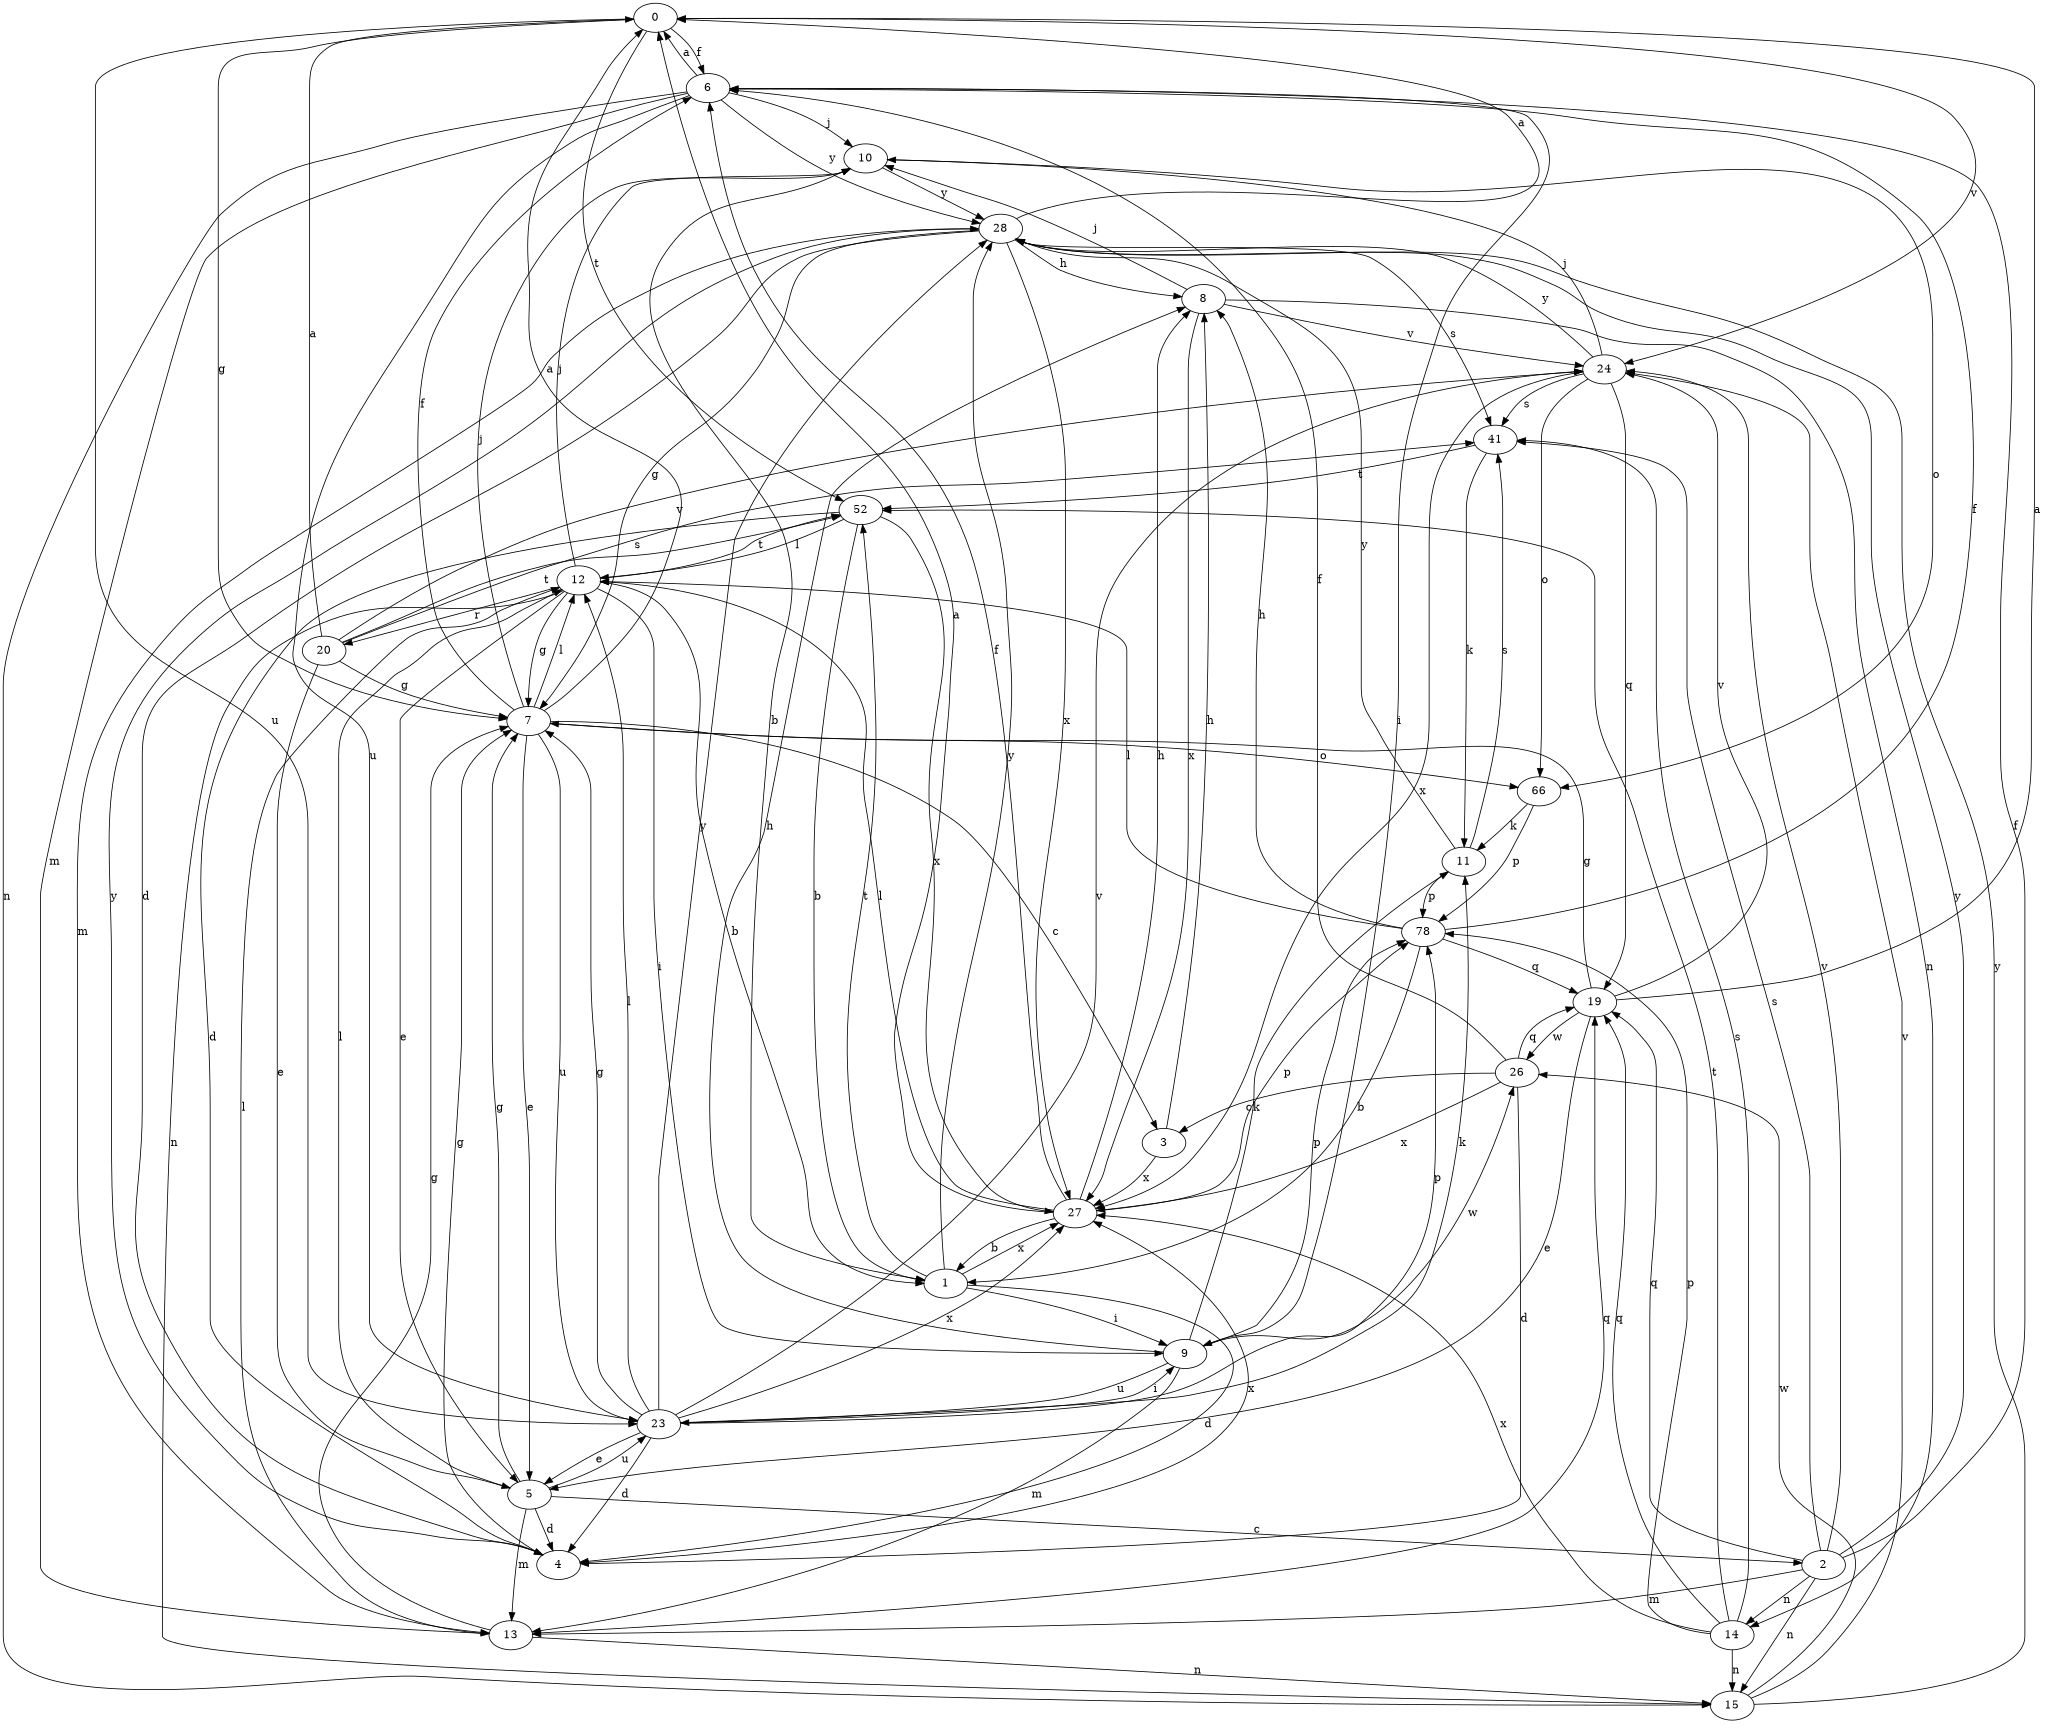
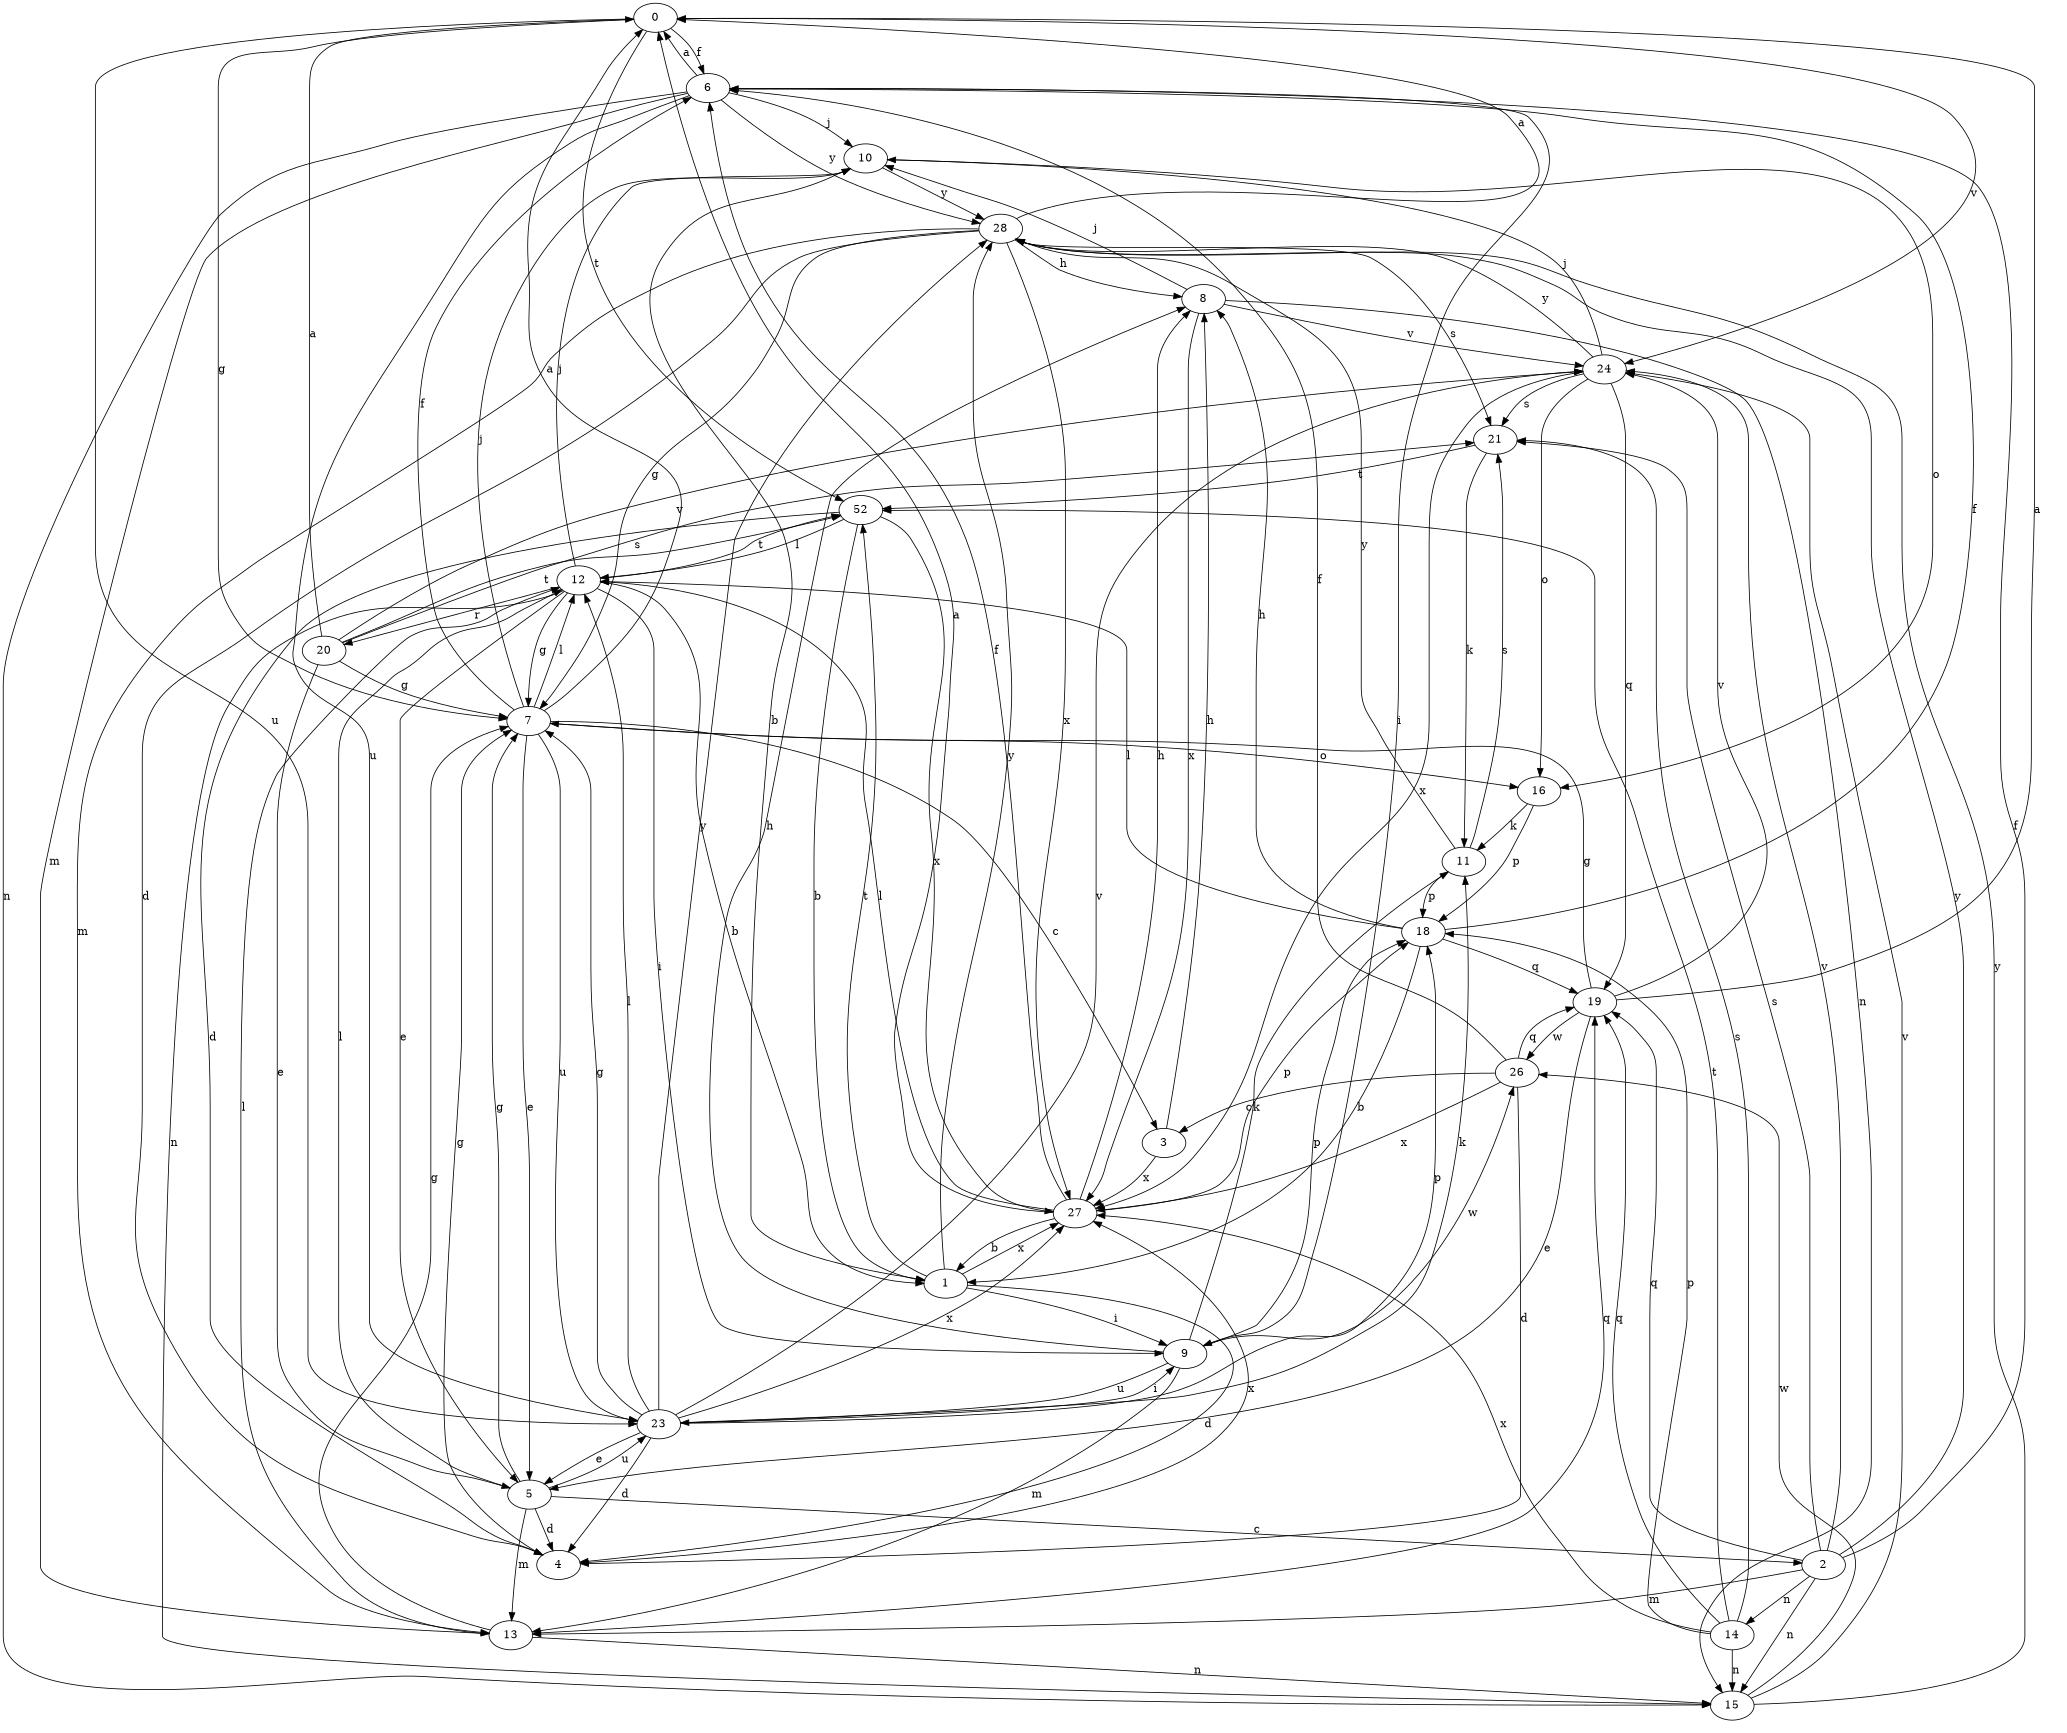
(1495, 440) -> (1495, 440)
(1881, 753) -> (1837, 816)
(115, 773) -> none
(1539, 791) -> (1539, 791)
(1423, 932) -> (1423, 932)
